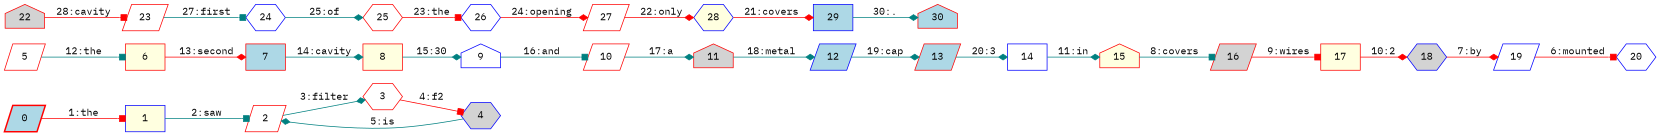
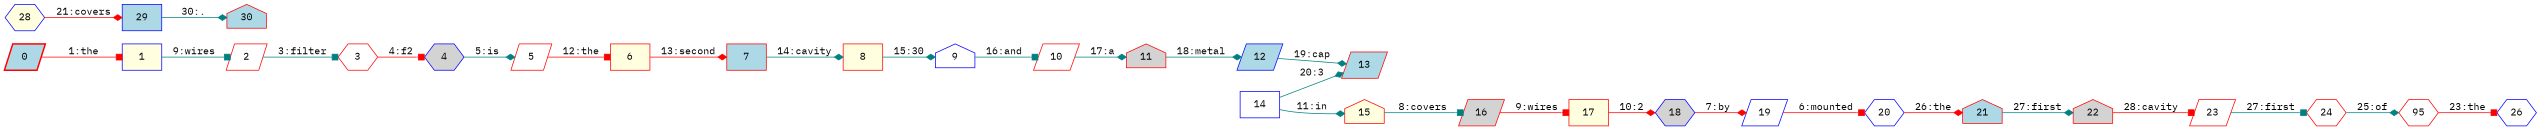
(266, 18) -> (2326, 113)
(383, 18) -> (2419, 113)
(606, 18) -> none
(80, 57) -> (575, 57)
(977, 57) -> (1307, 87)
(320, 108) -> (297, 57)
(207, 113) -> (194, 52)
none -> (1982, 113)
(377, 128) -> (485, 57)
